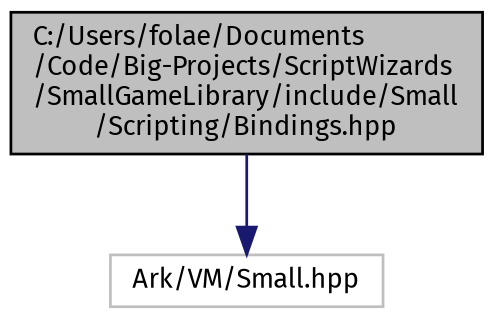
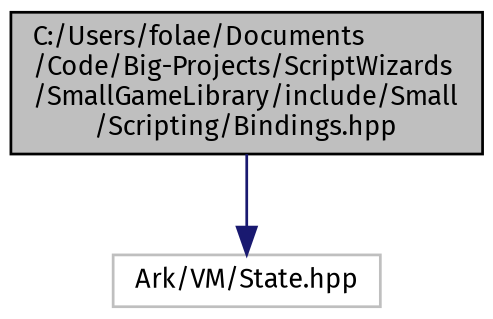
(247, 281) -> (247, 281)
